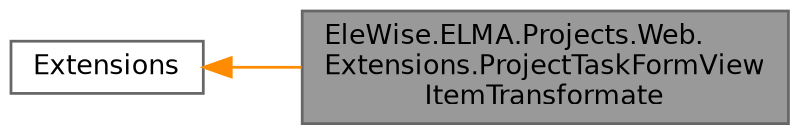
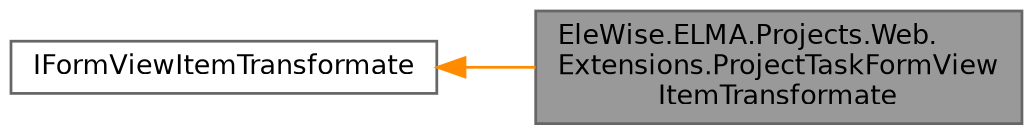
(107, 67) -> (224, 67)
